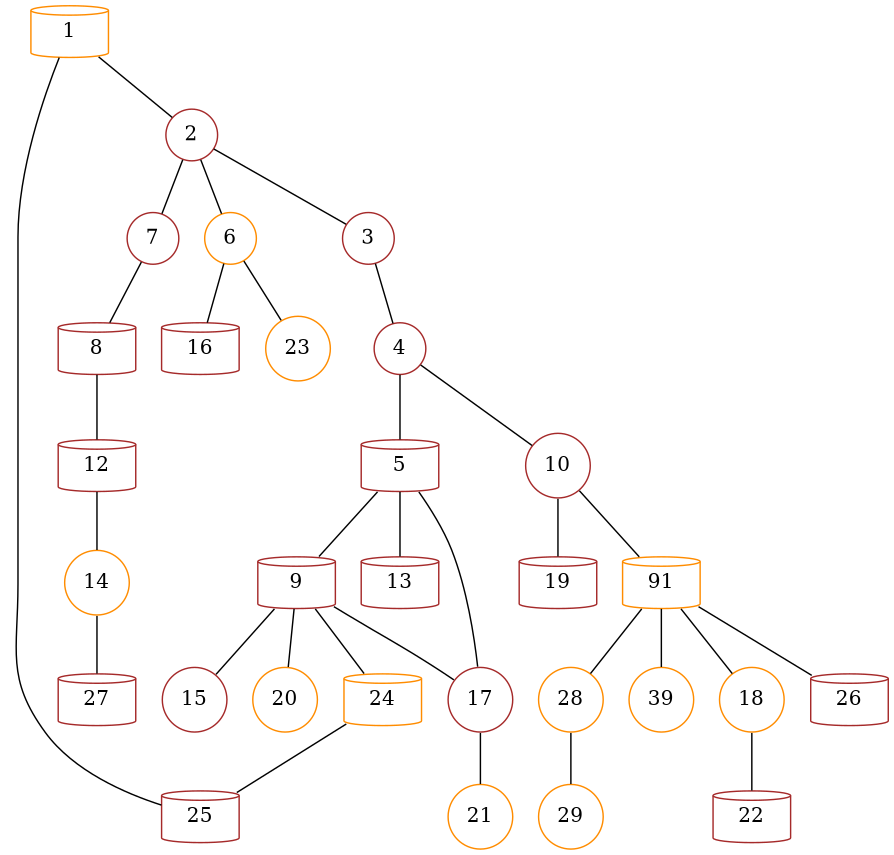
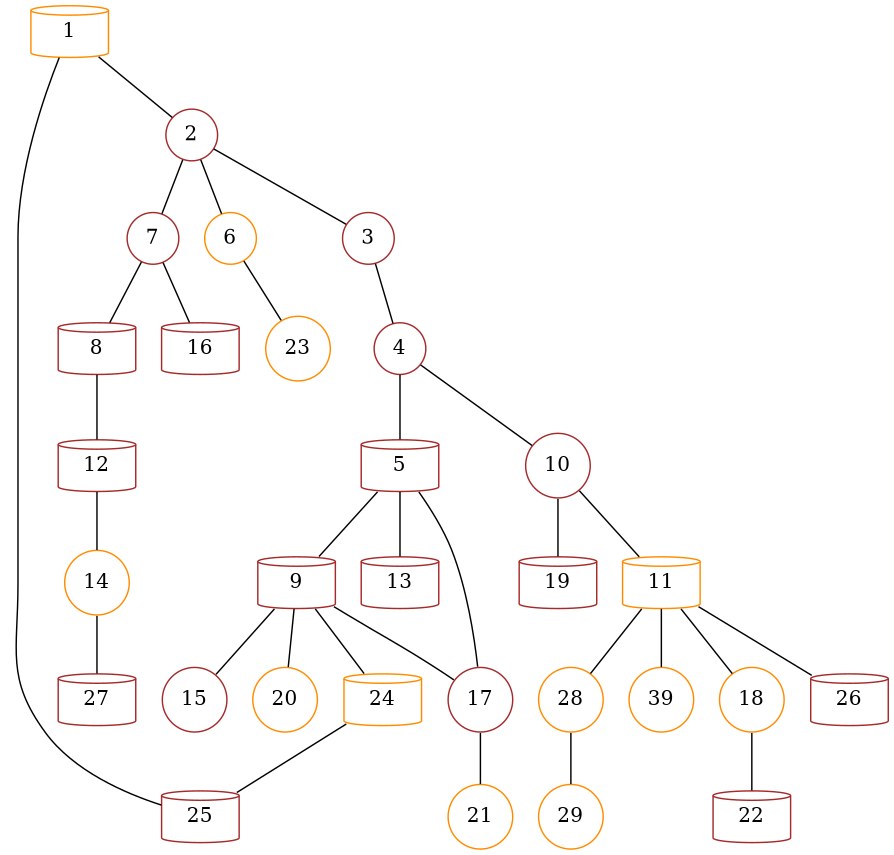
(216, 293) -> (176, 293)
(661, 583) -> (661, 583)
